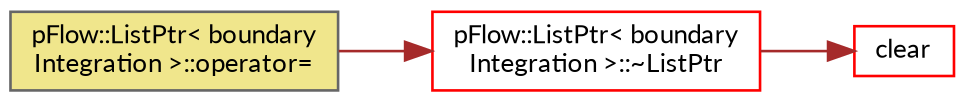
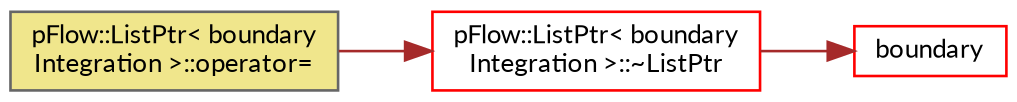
(904, 51) -> (930, 51)
